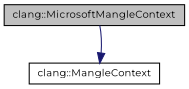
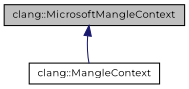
(101, 39) -> (87, 50)
